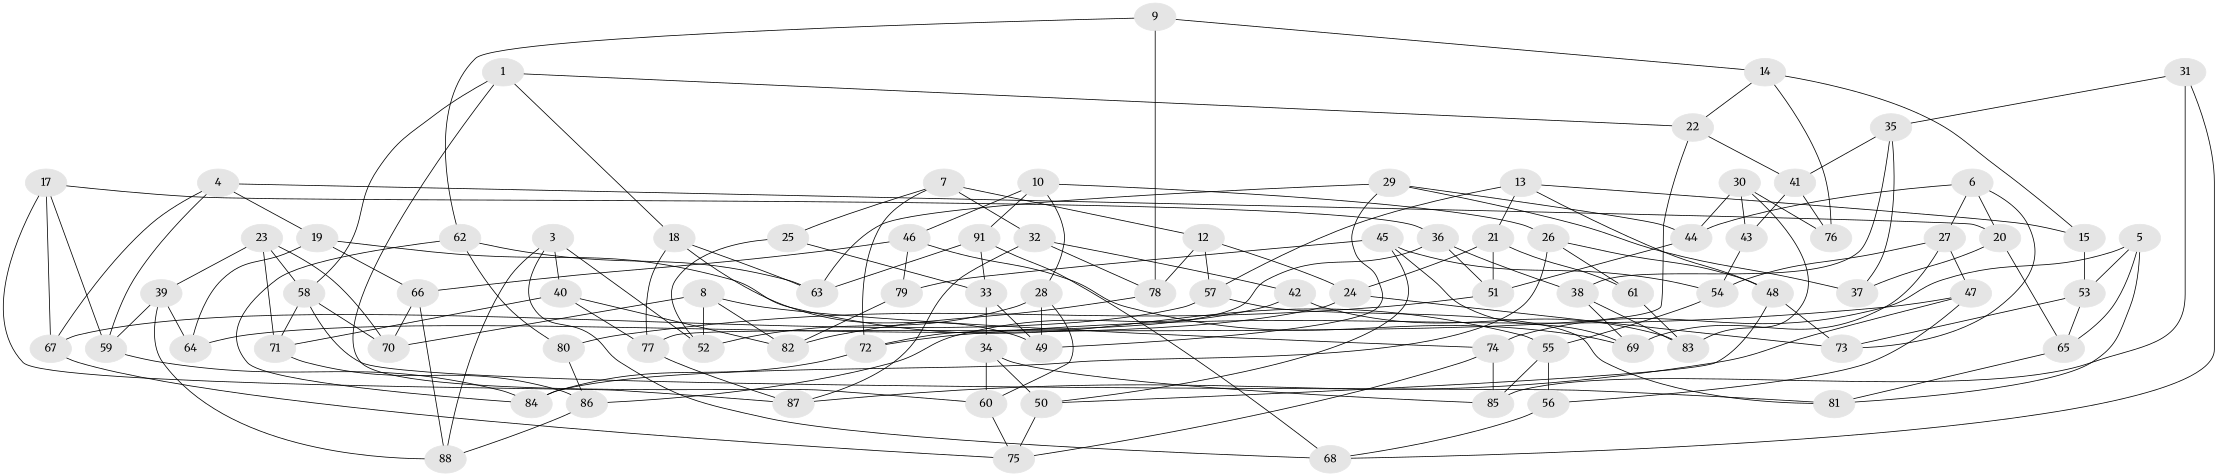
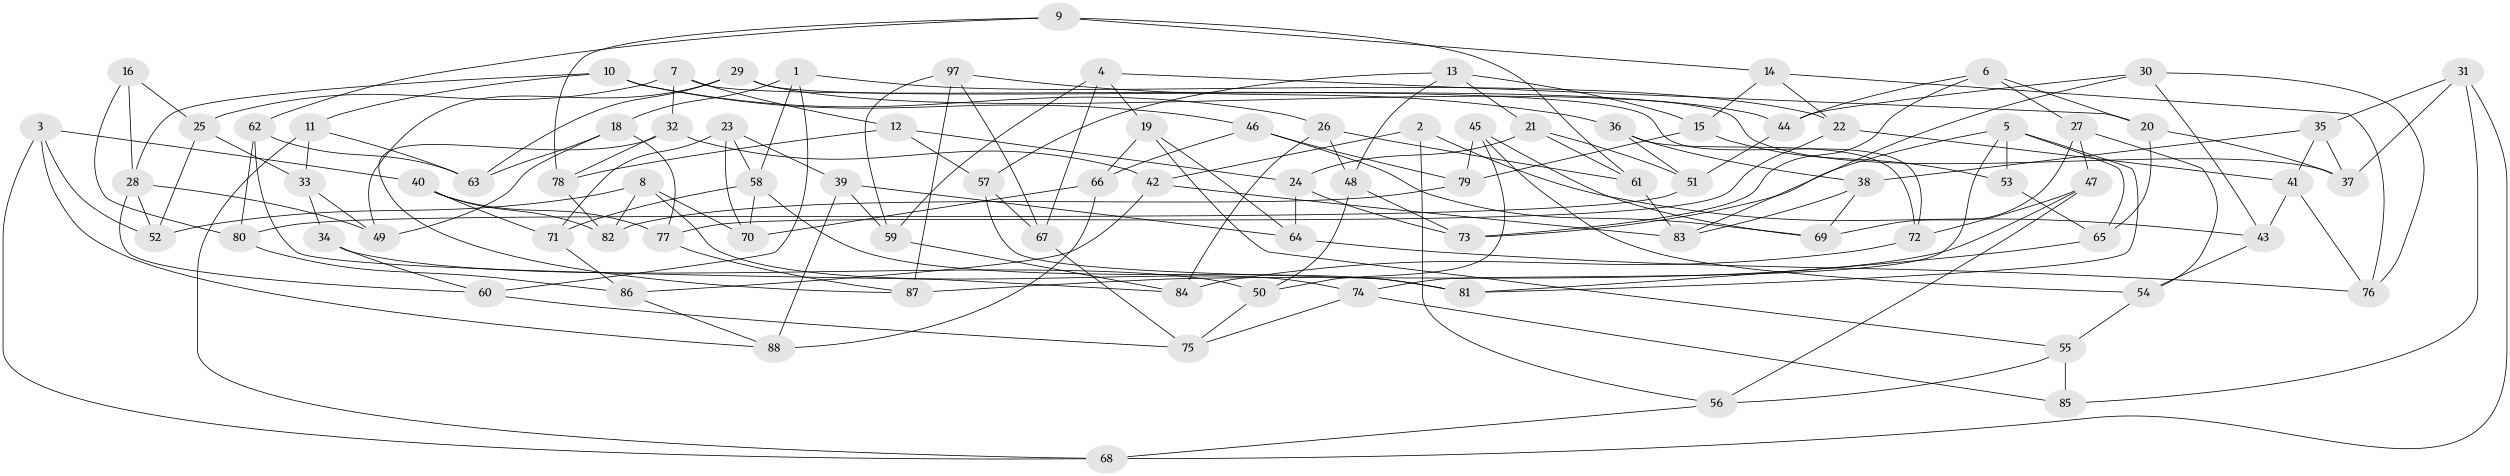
none -> (1344, 35)
none -> (128, 72)
none -> (1420, 127)
none -> (2403, 130)
none -> (1592, 153)
(46, 183) -> (953, 72)
(979, 238) -> (310, 127)
none -> (1780, 267)
(1963, 321) -> (1741, 205)
(1130, 380) -> none
